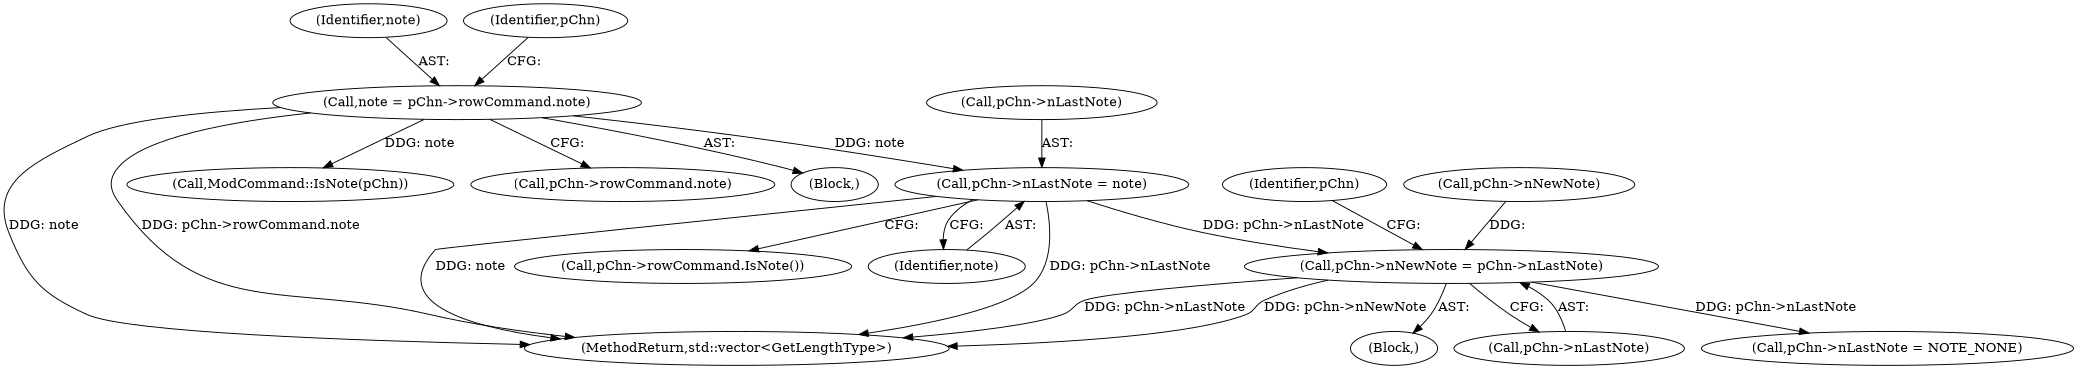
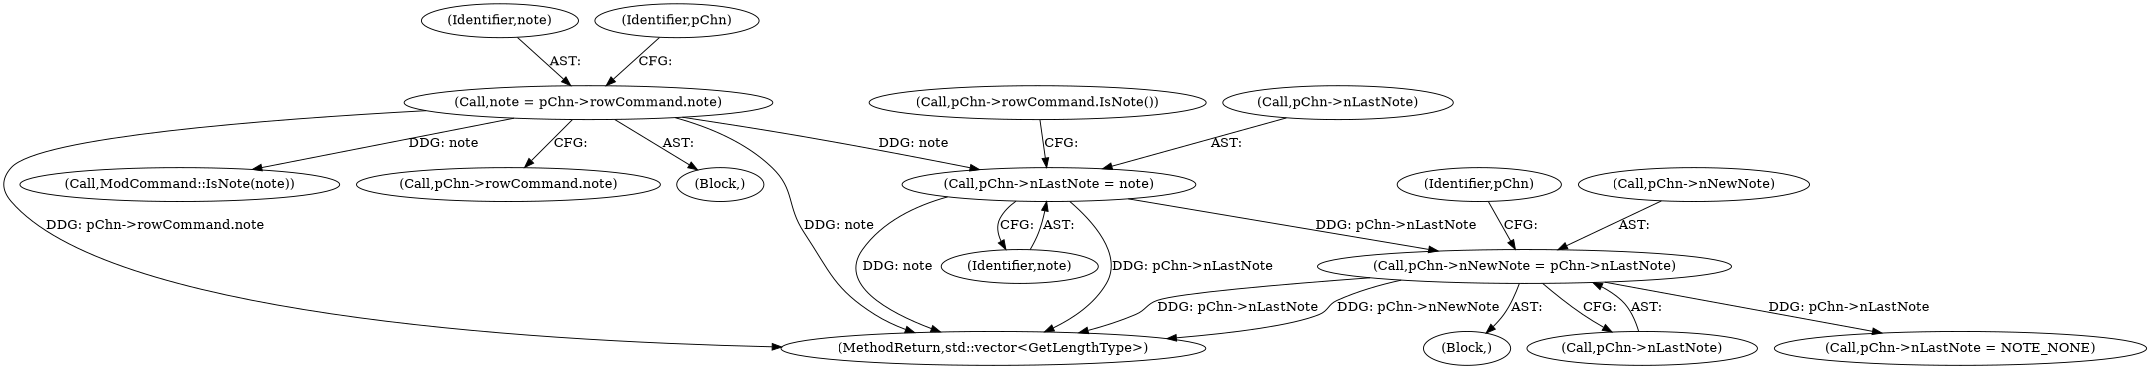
(290, 185) -> (180, 185)
(868, 224) -> (1043, 139)
(1509, 226) -> (1637, 226)
